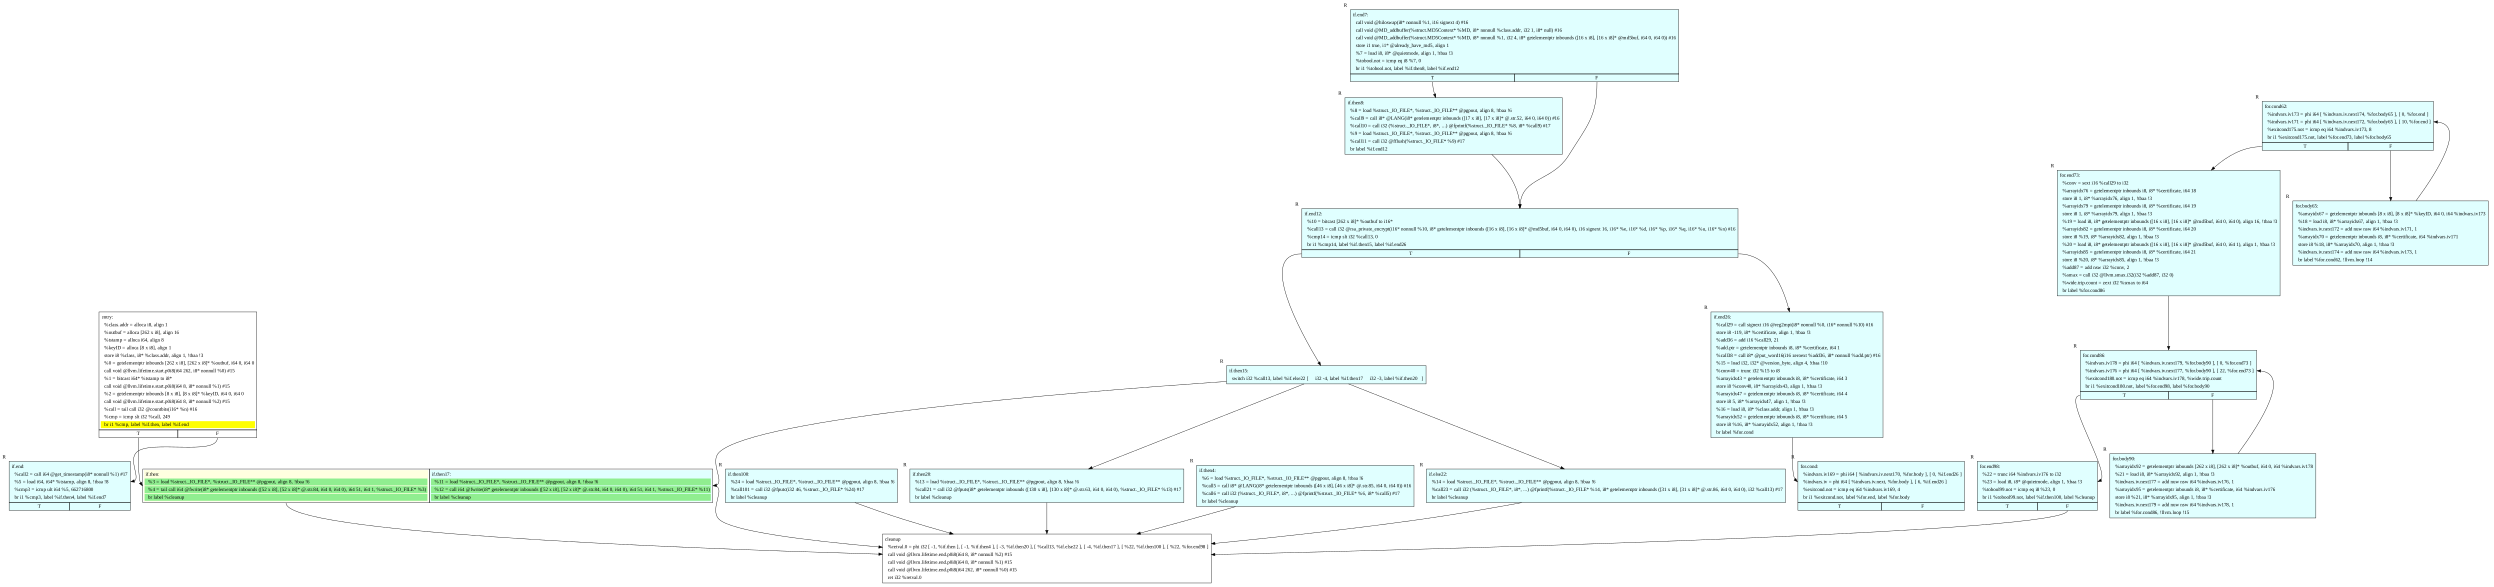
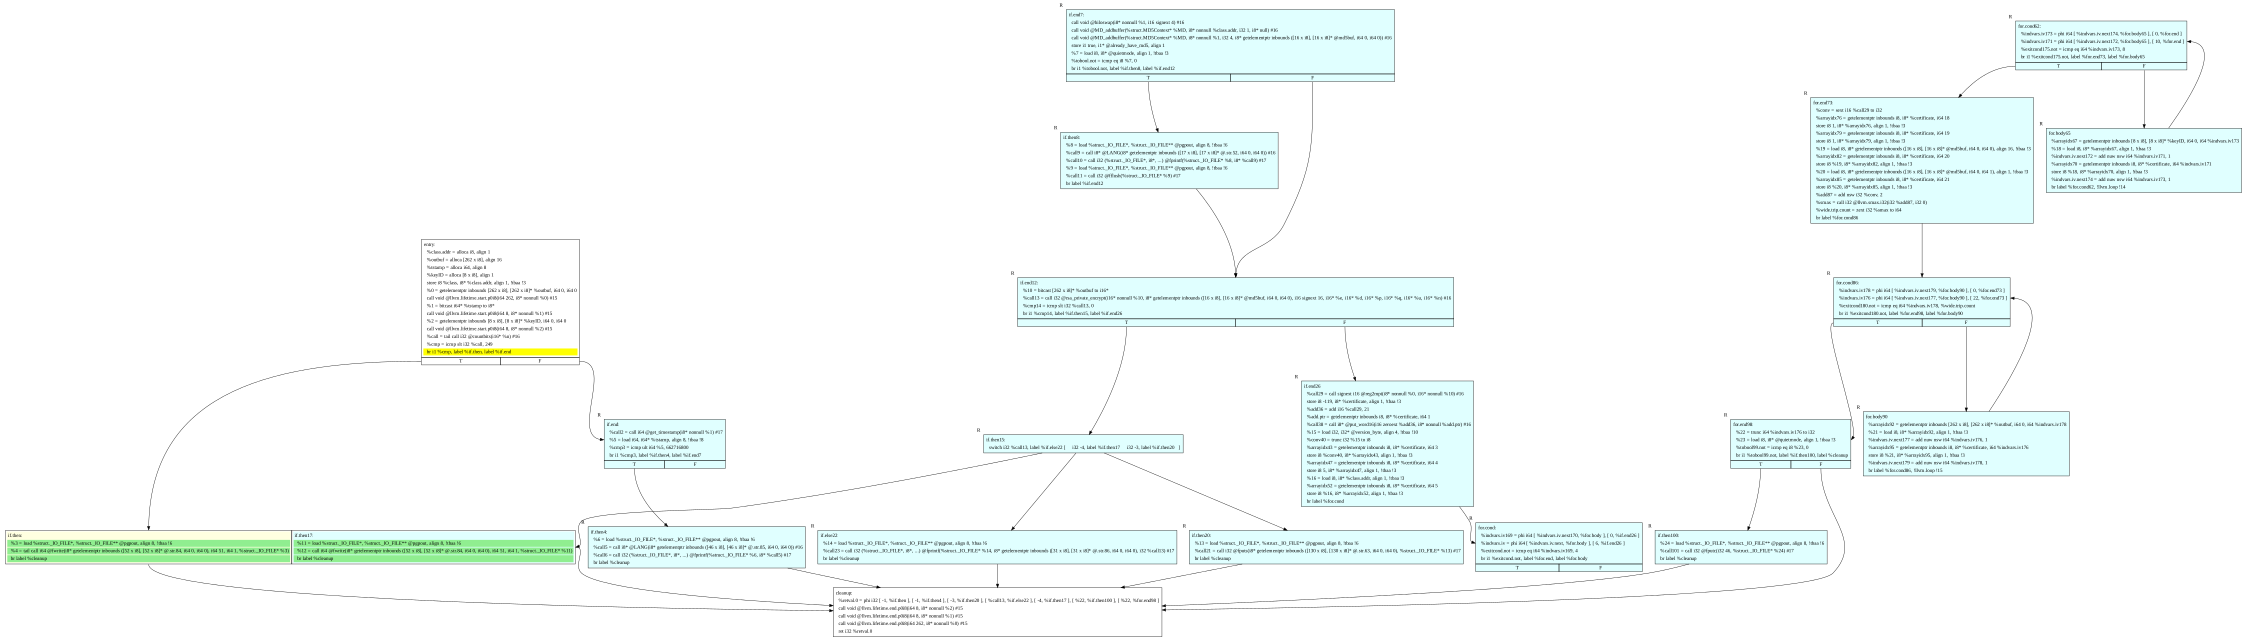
none -> (1757, 498)
none -> (644, 499)
